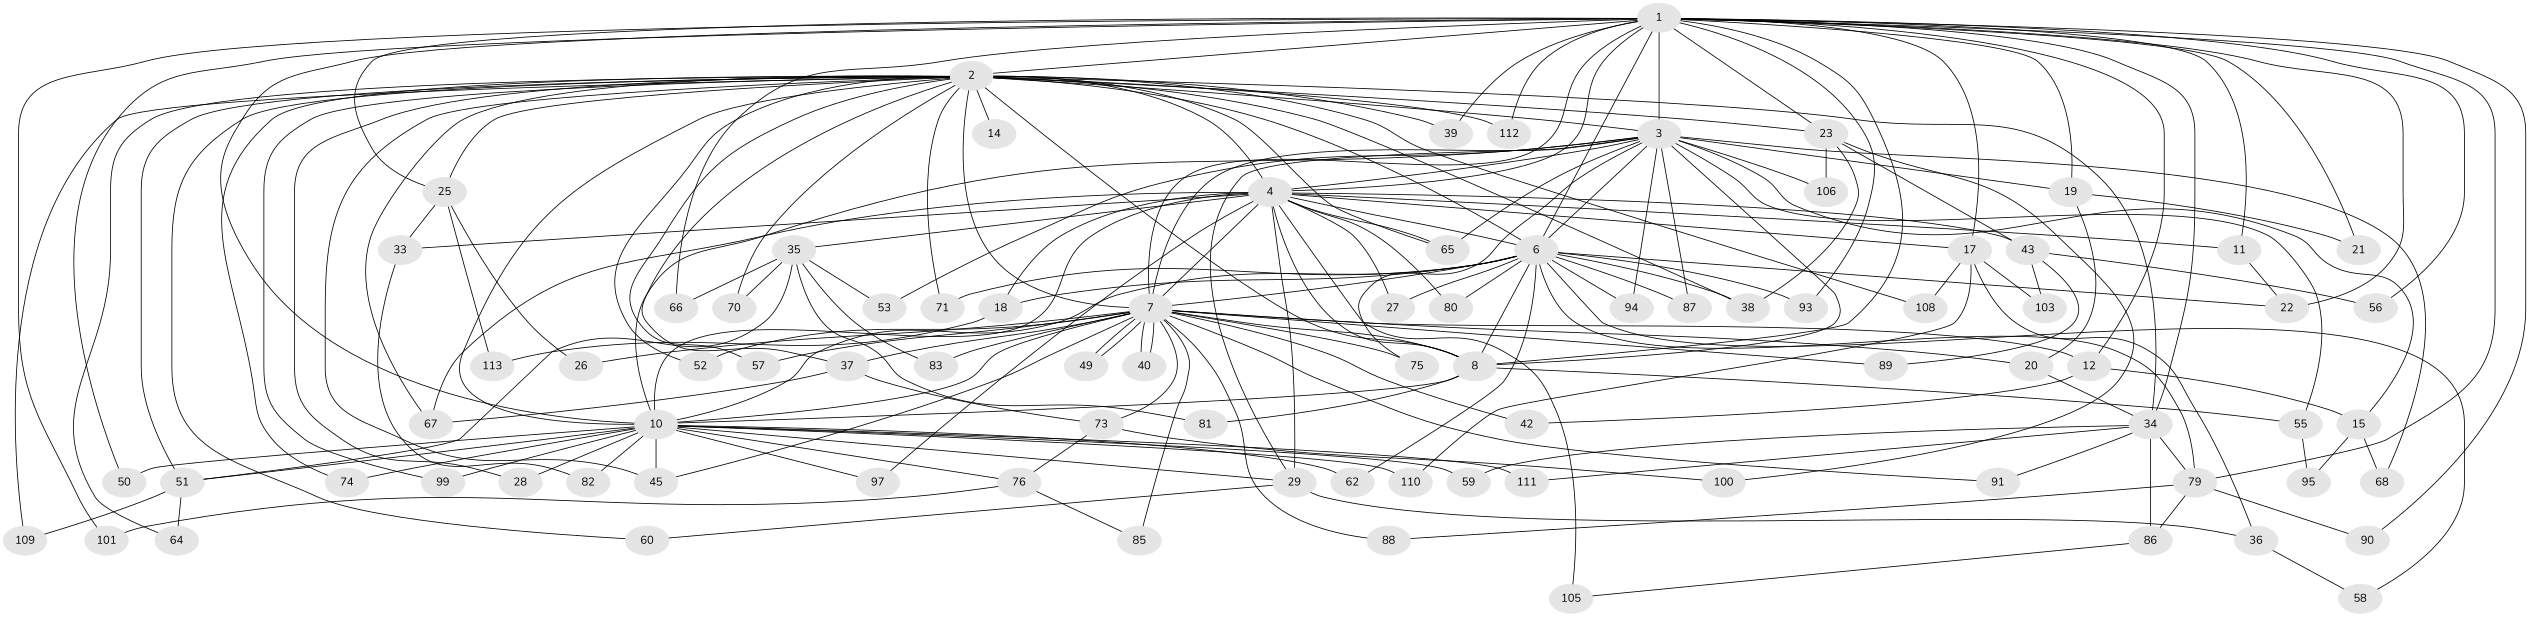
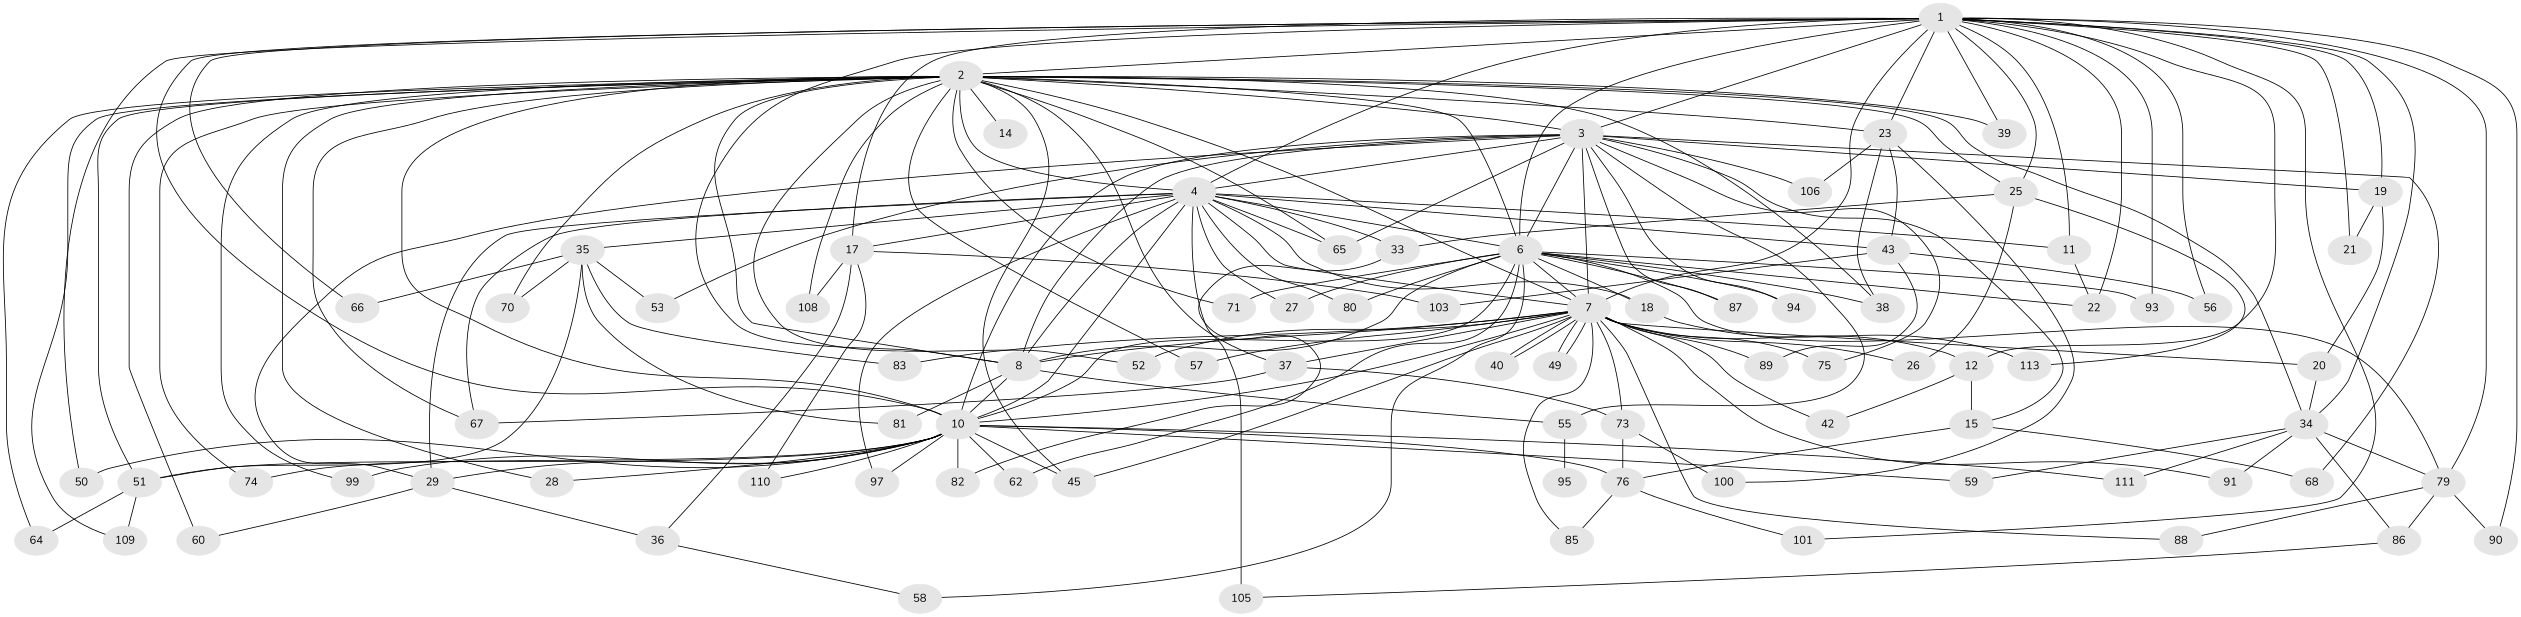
(1509, 134) -> none
(2339, 448) -> (1804, 450)
